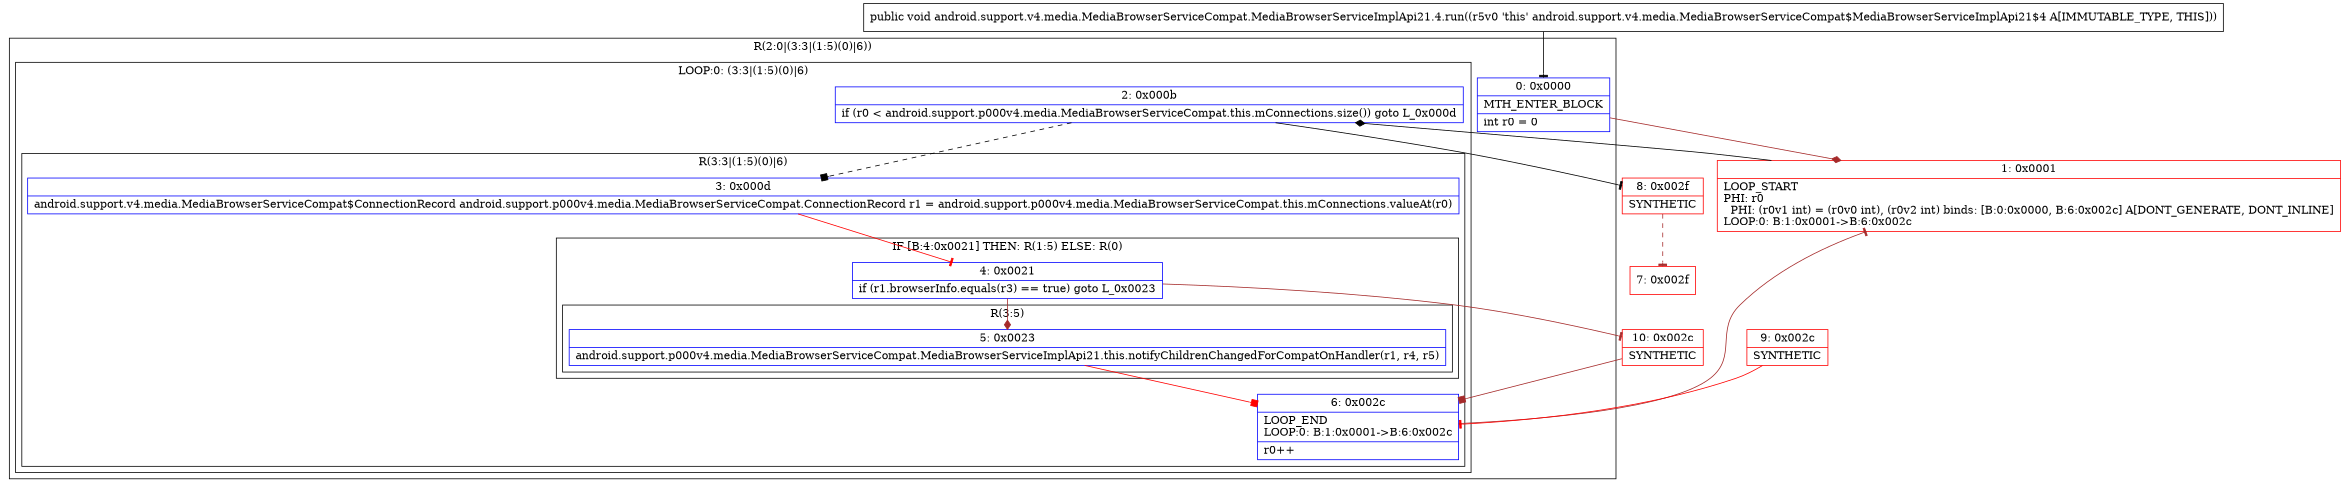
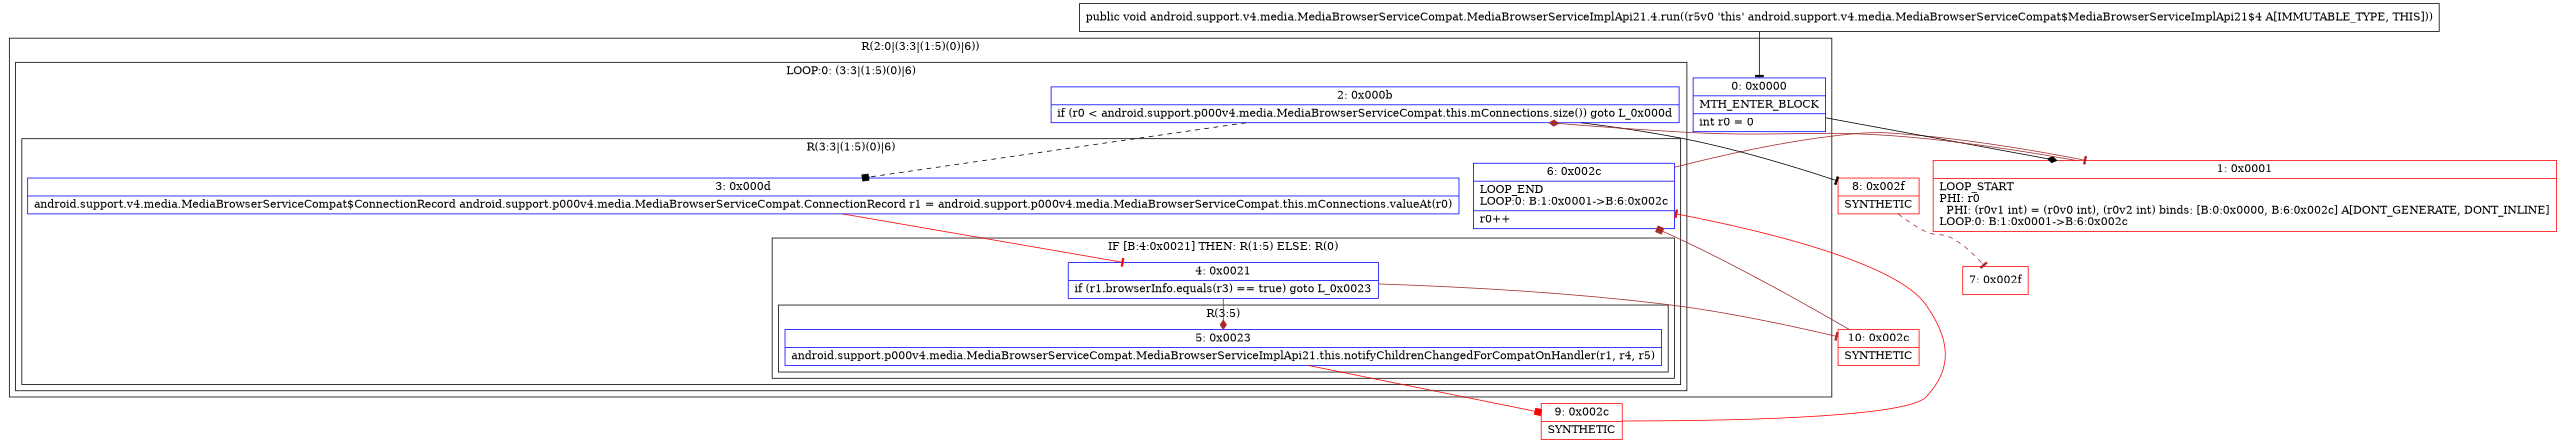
(1721, 138) -> (1937, 138)
(1568, 141) -> (1805, 134)
(1167, 384) -> (1421, 388)
